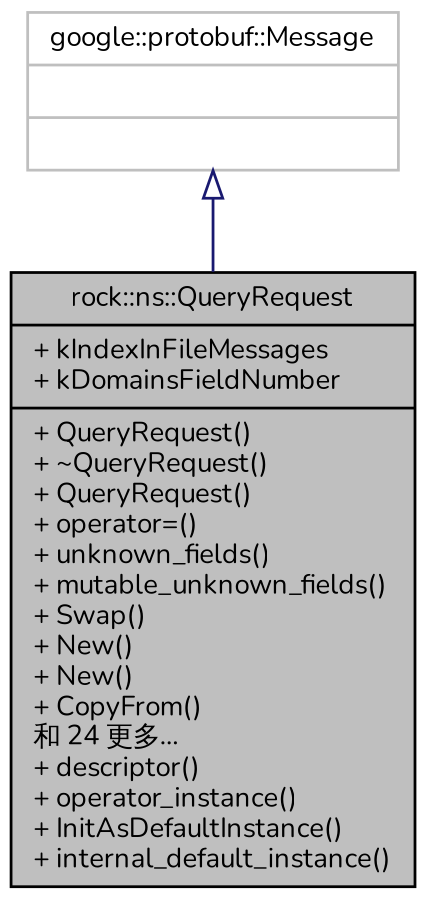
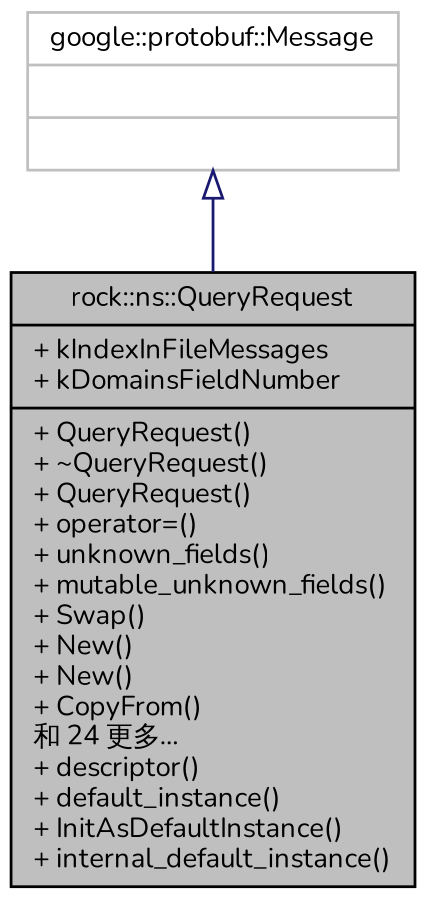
(166, 798) -> (158, 798)
